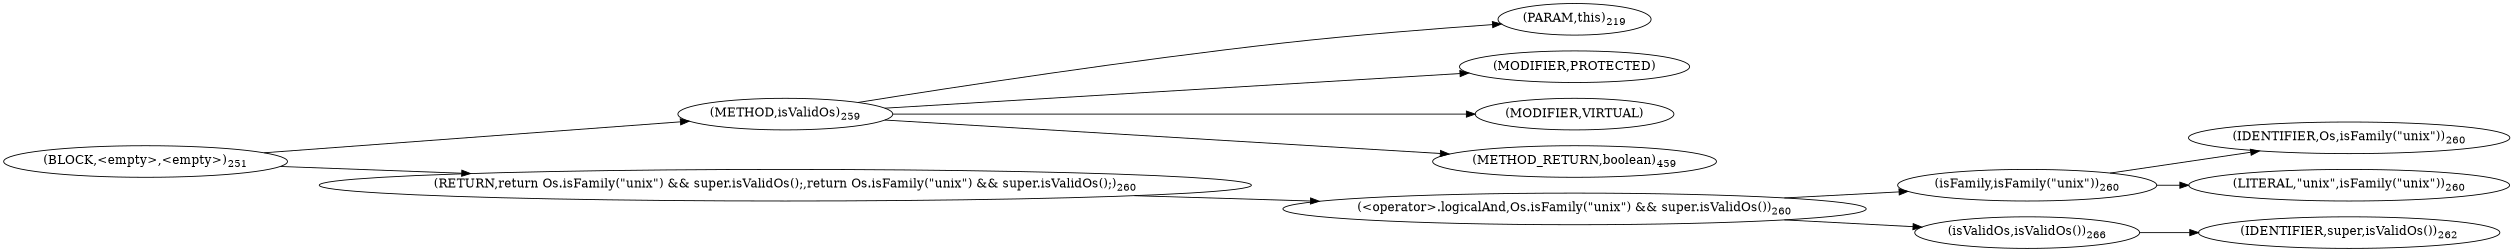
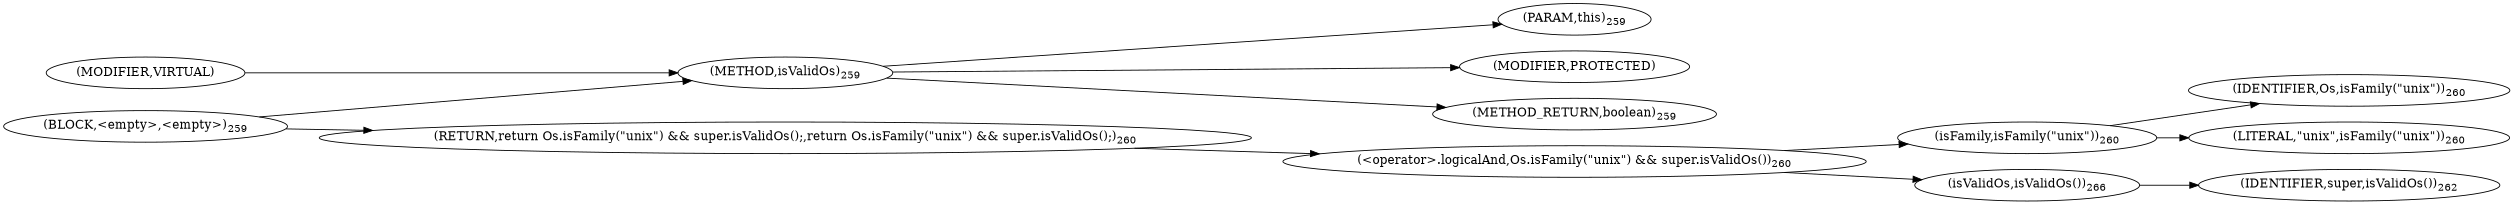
(1616, 18) -> (1616, 18)
(1180, 114) -> (457, 73)
(238, 160) -> (238, 125)
(1667, 160) -> (1667, 113)
